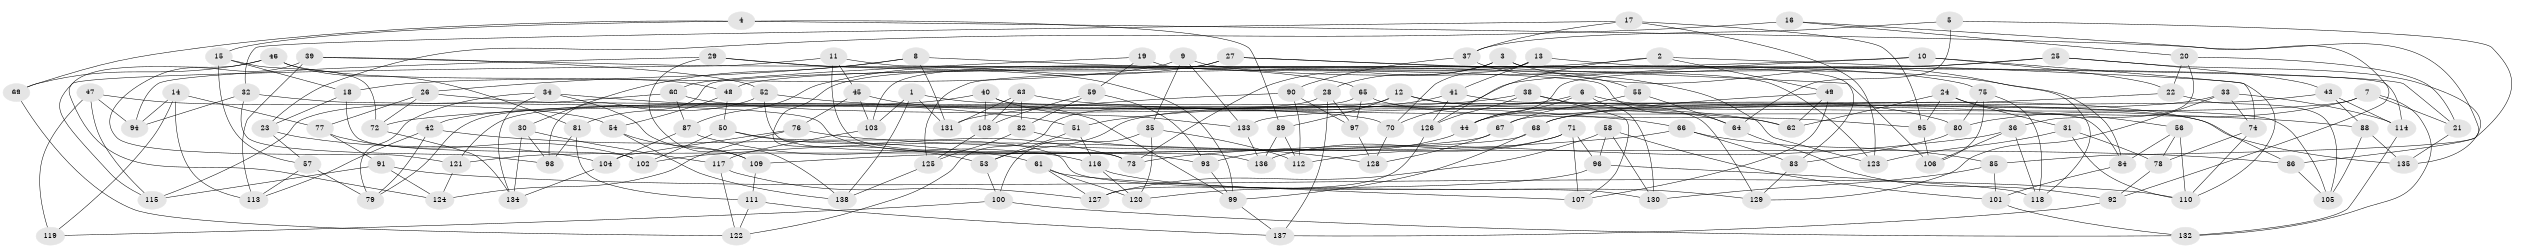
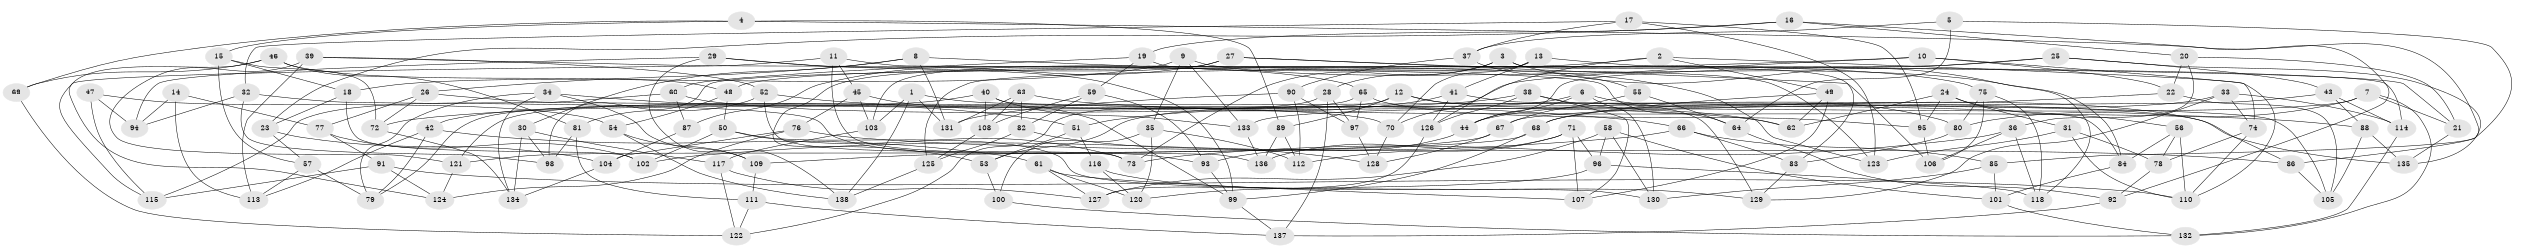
none -> (1464, 32)
(889, 152) -> none
(50, 236) -> none
